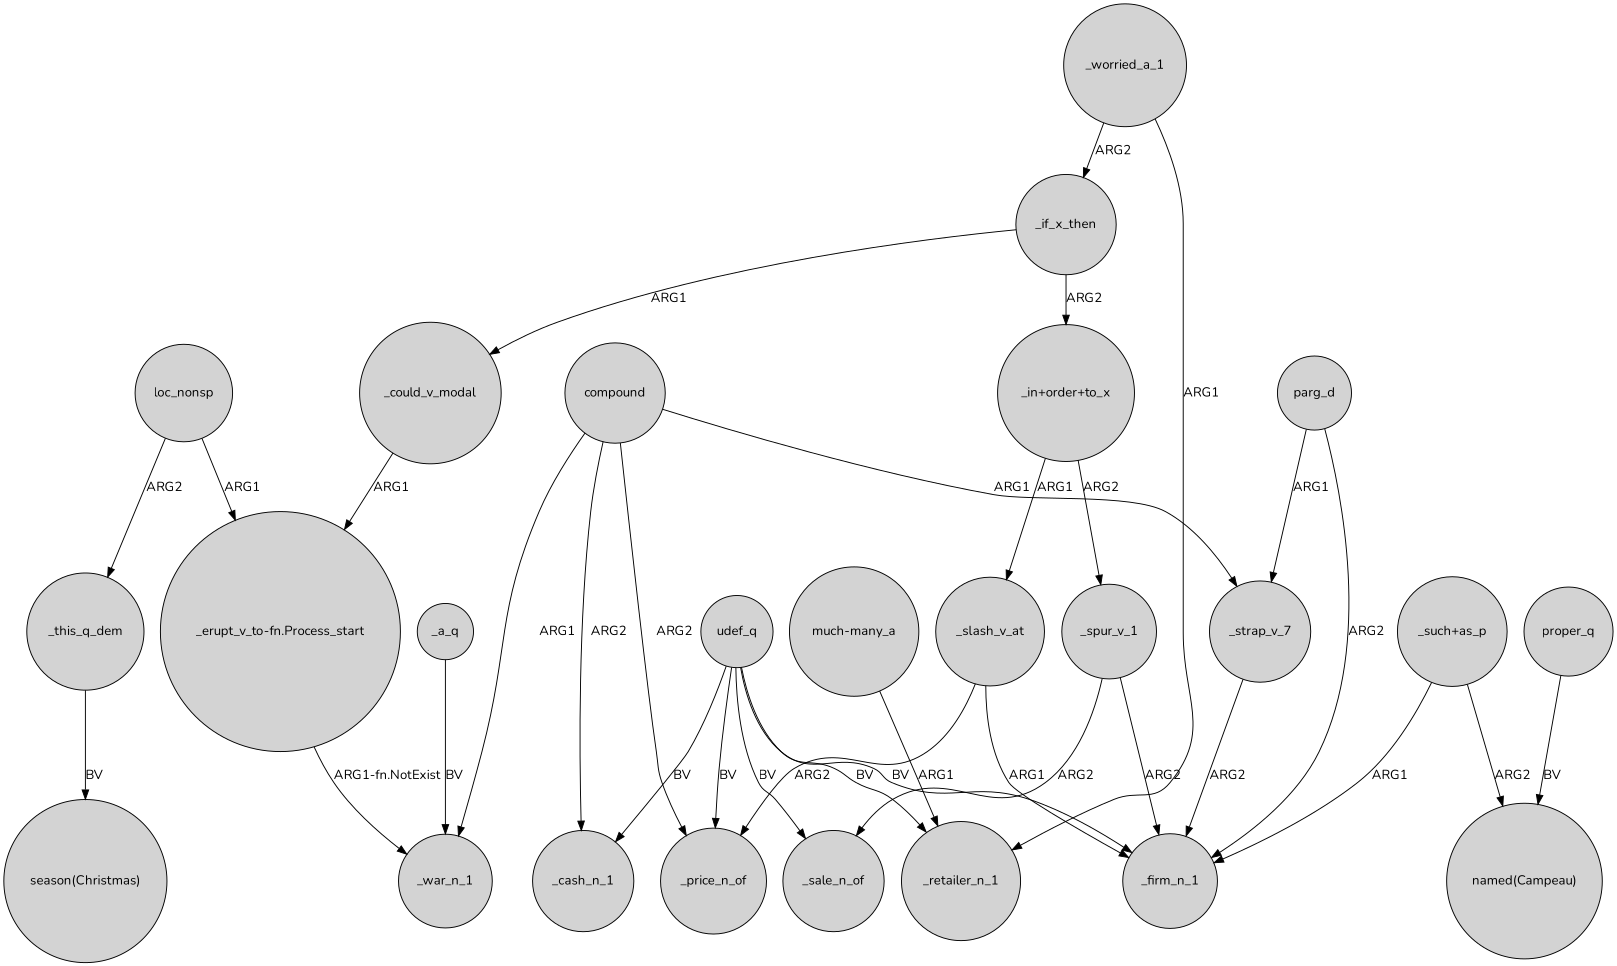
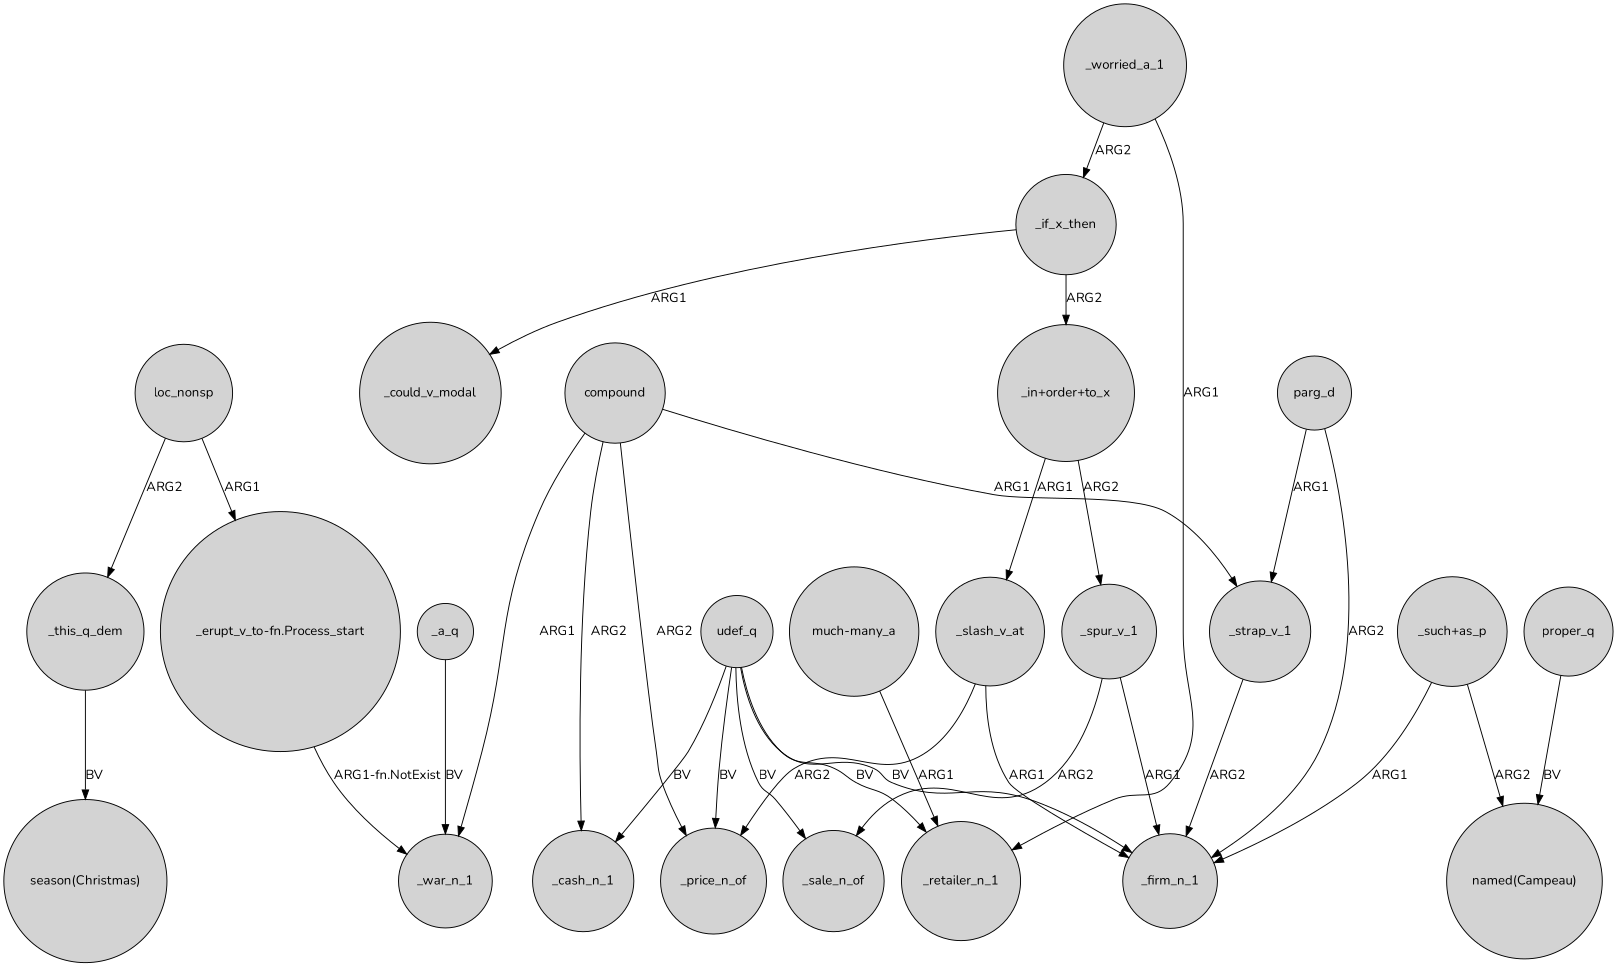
(371, 487) -> none
(1260, 632) -> (1260, 632)
(1163, 776) -> (1163, 776)
